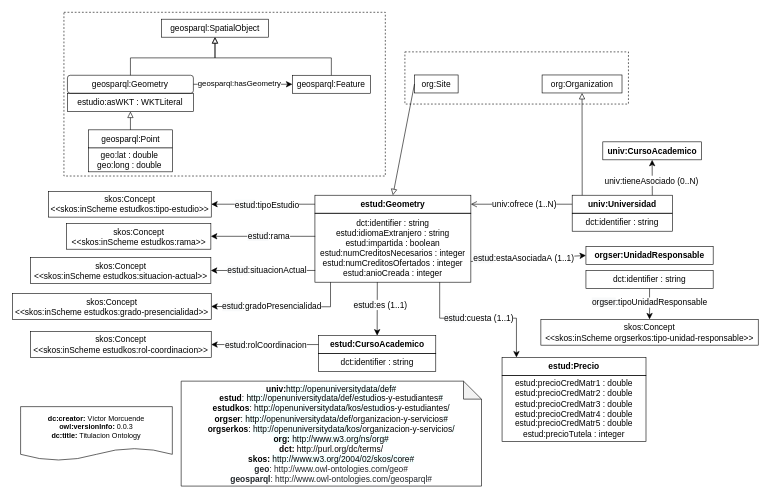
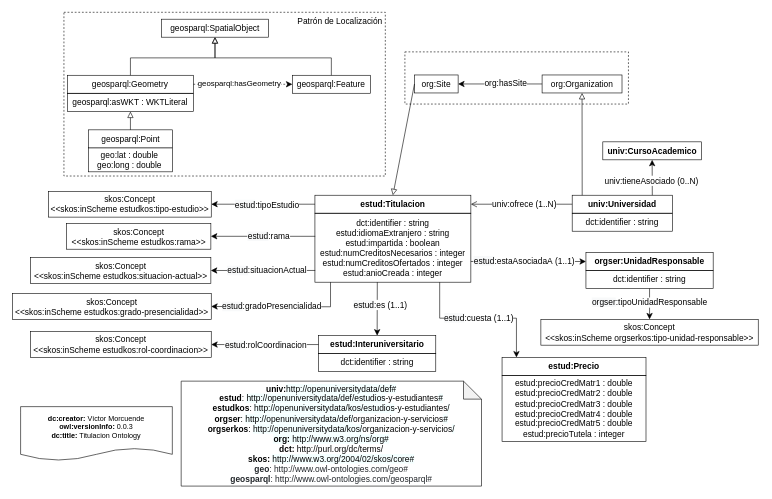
none -> (340, 21)
(130, 84) -> (130, 84)
(283, 84) -> (283, 84)
none -> (505, 84)
(130, 102) -> (130, 102)
(393, 204) -> (393, 204)
(649, 256) -> (649, 262)
(377, 345) -> (377, 345)
